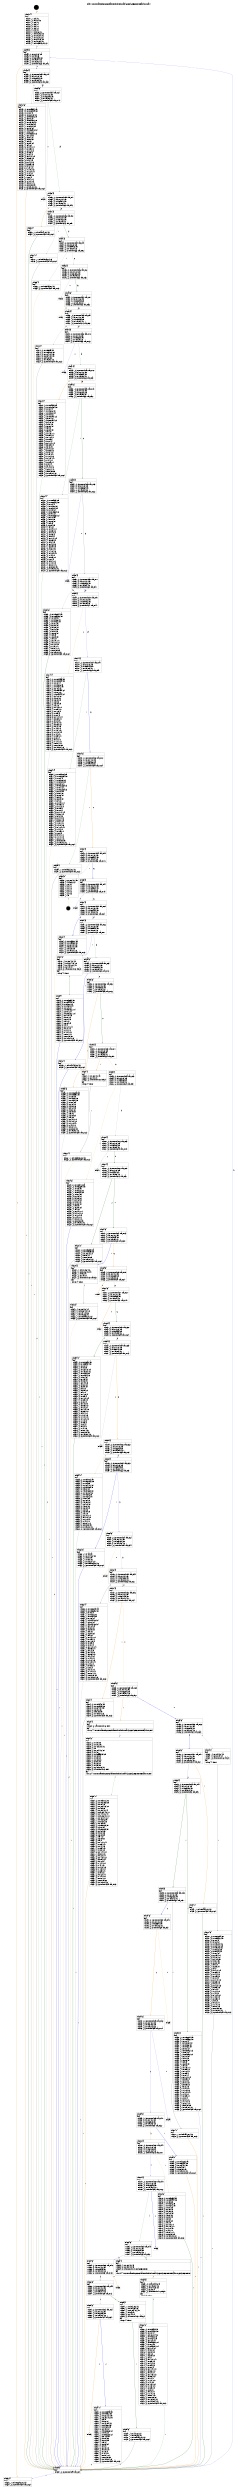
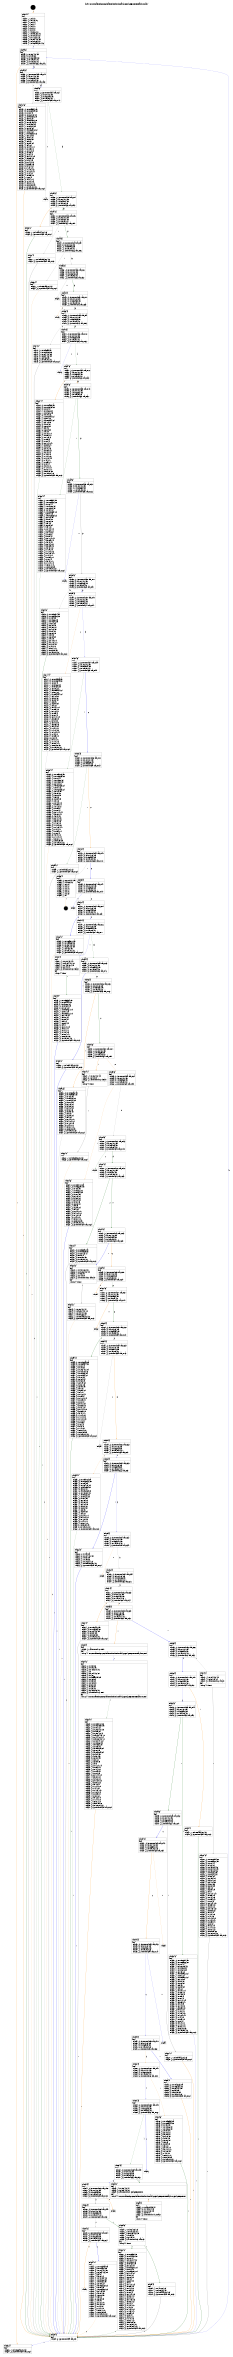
(93, 1642) -> none
(153, 2310) -> (132, 2247)
